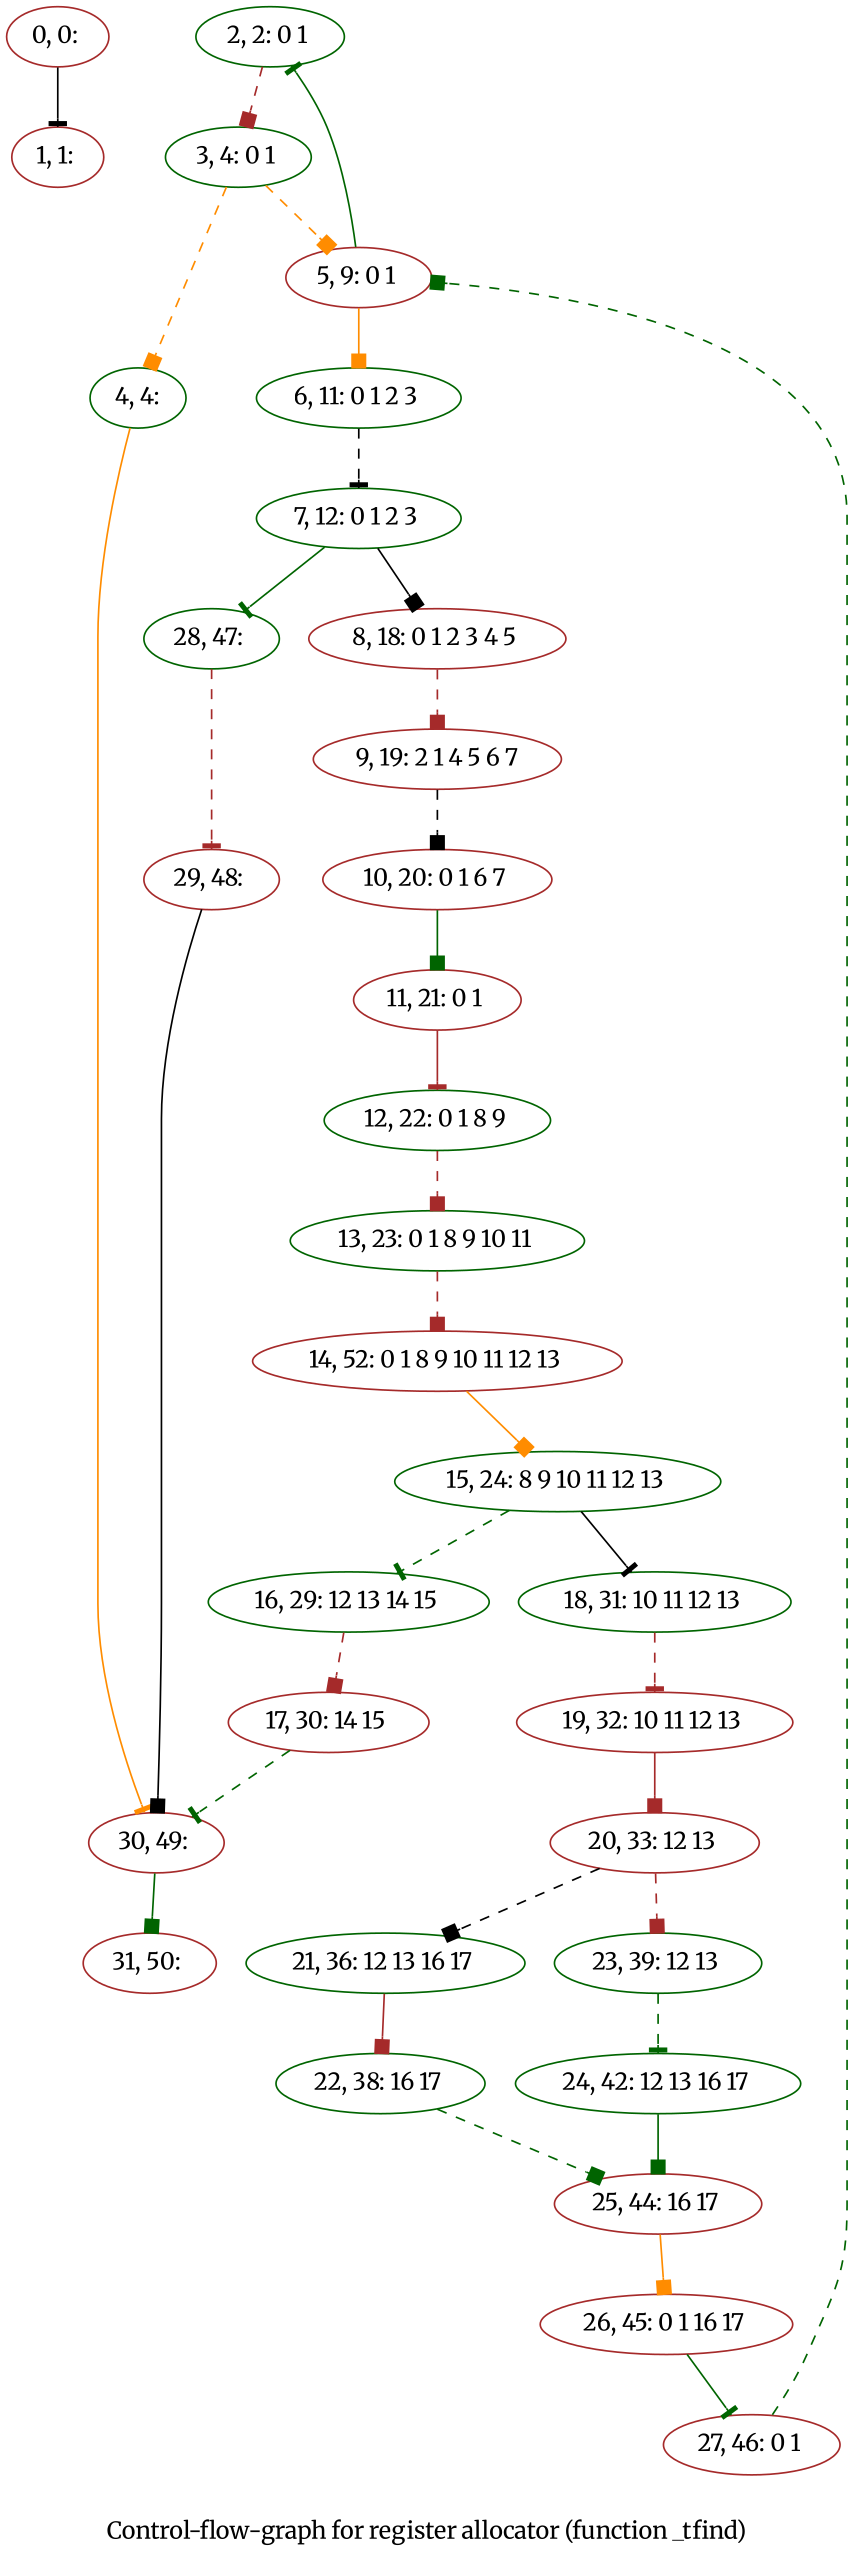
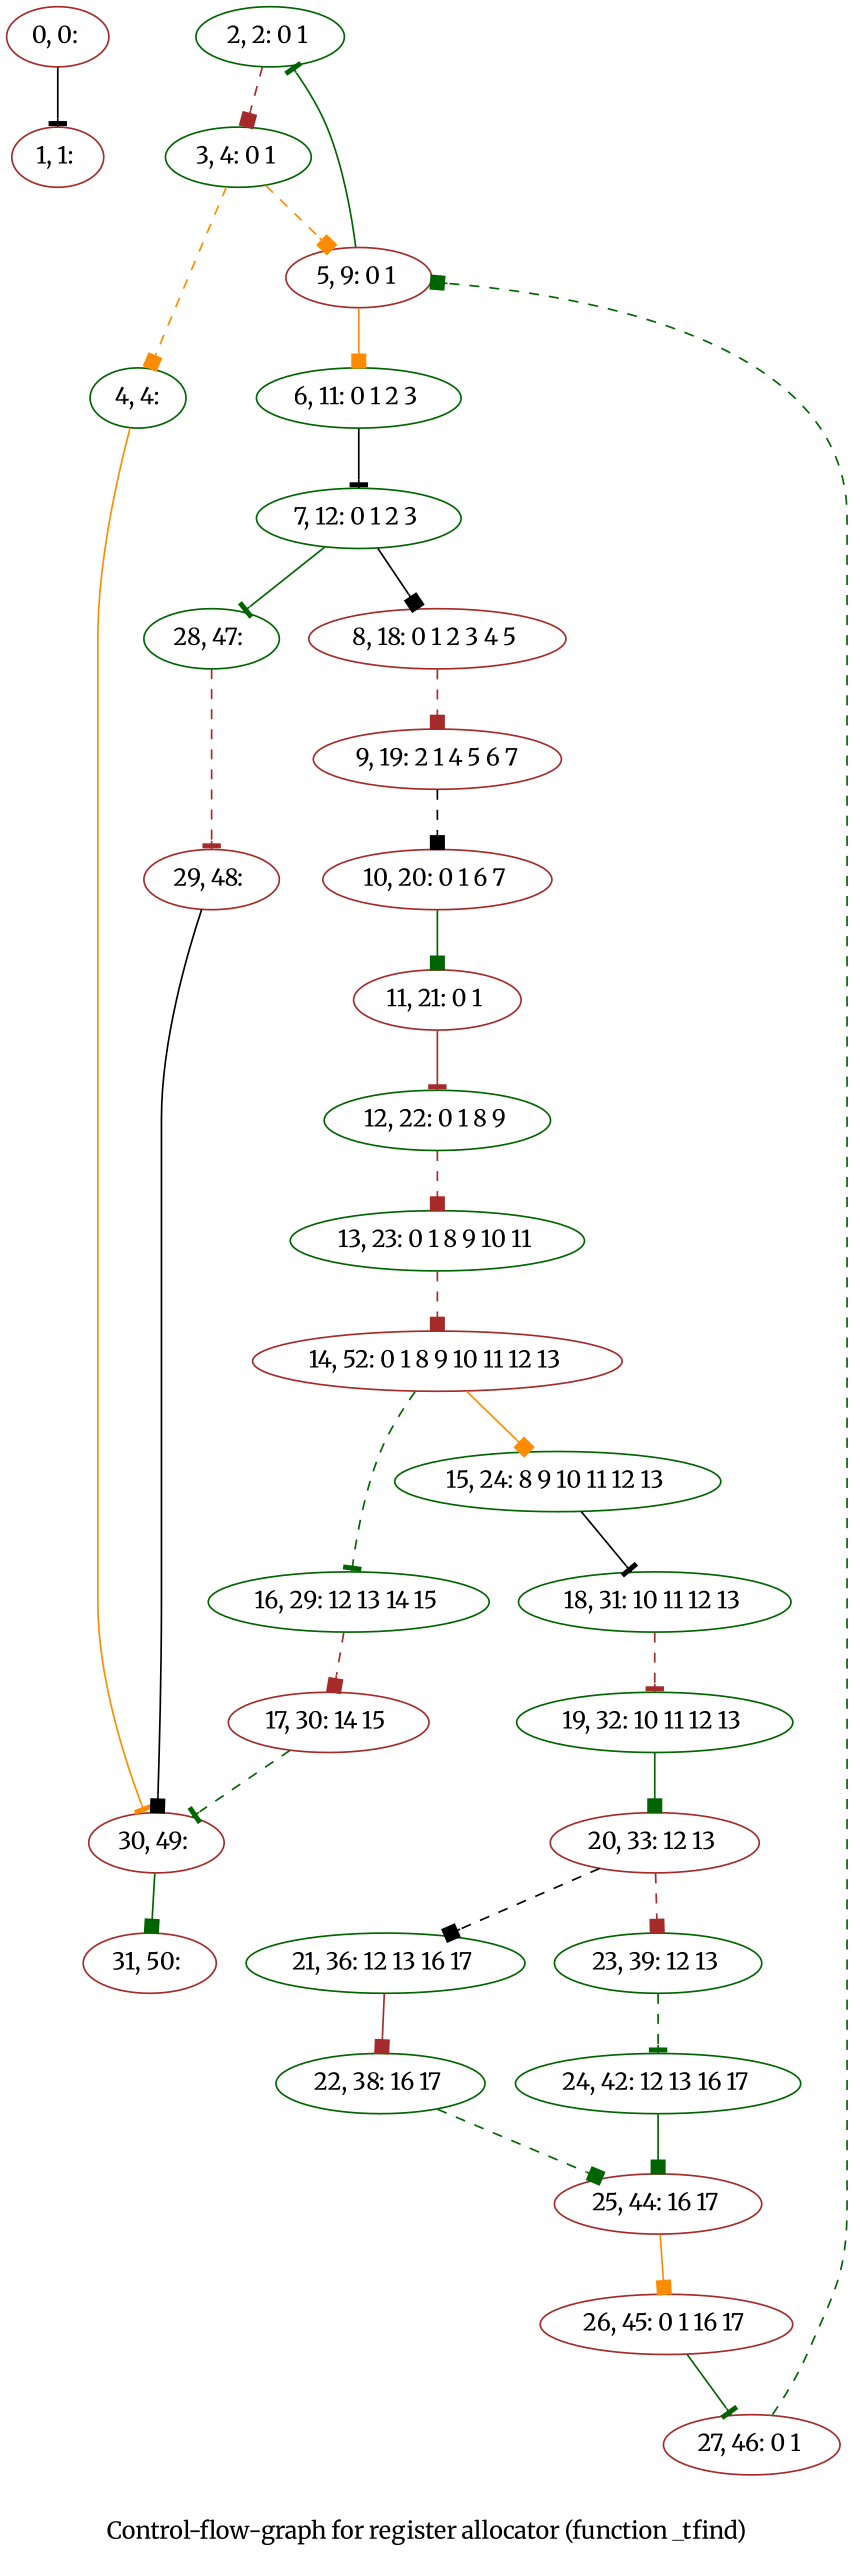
(359, 454) -> (359, 454)
(457, 1540) -> (373, 1473)
(655, 1722) -> (655, 1722)
(655, 1774) -> (655, 1774)
